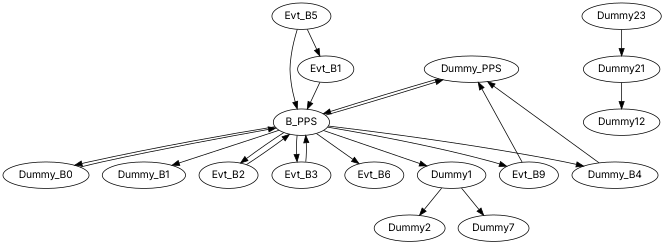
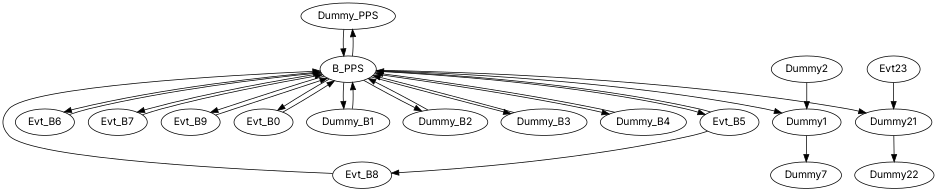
(622, 16) -> (894, 69)
(326, 69) -> (362, 175)
none -> (618, 82)
none -> (538, 85)
none -> (191, 89)
none -> (353, 99)
none -> (118, 122)
(622, 122) -> (894, 175)
(547, 125) -> (499, 91)
(502, 126) -> (268, 98)
(46, 175) -> (264, 122)
(229, 175) -> (445, 122)
(301, 175) -> (544, 122)
(433, 199) -> (807, 92)
